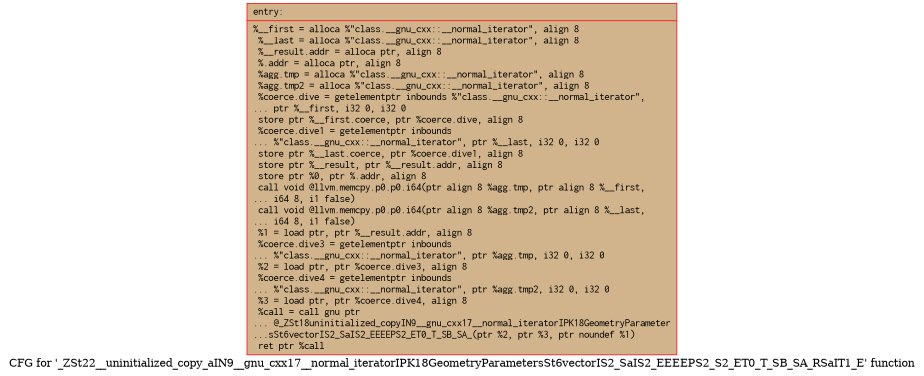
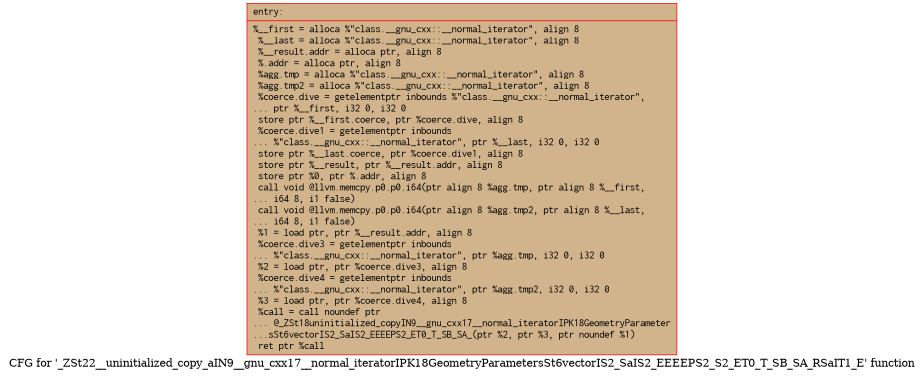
(307, 312) -> (317, 312)
